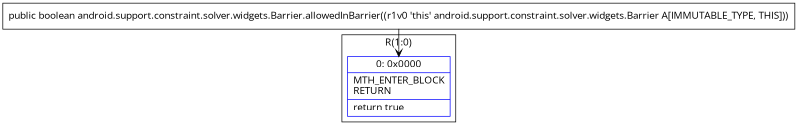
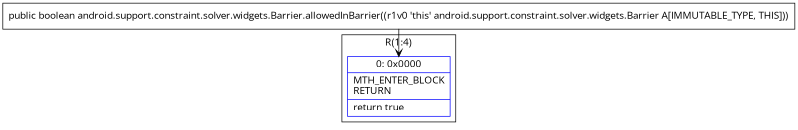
(399, 43) -> (399, 43)
